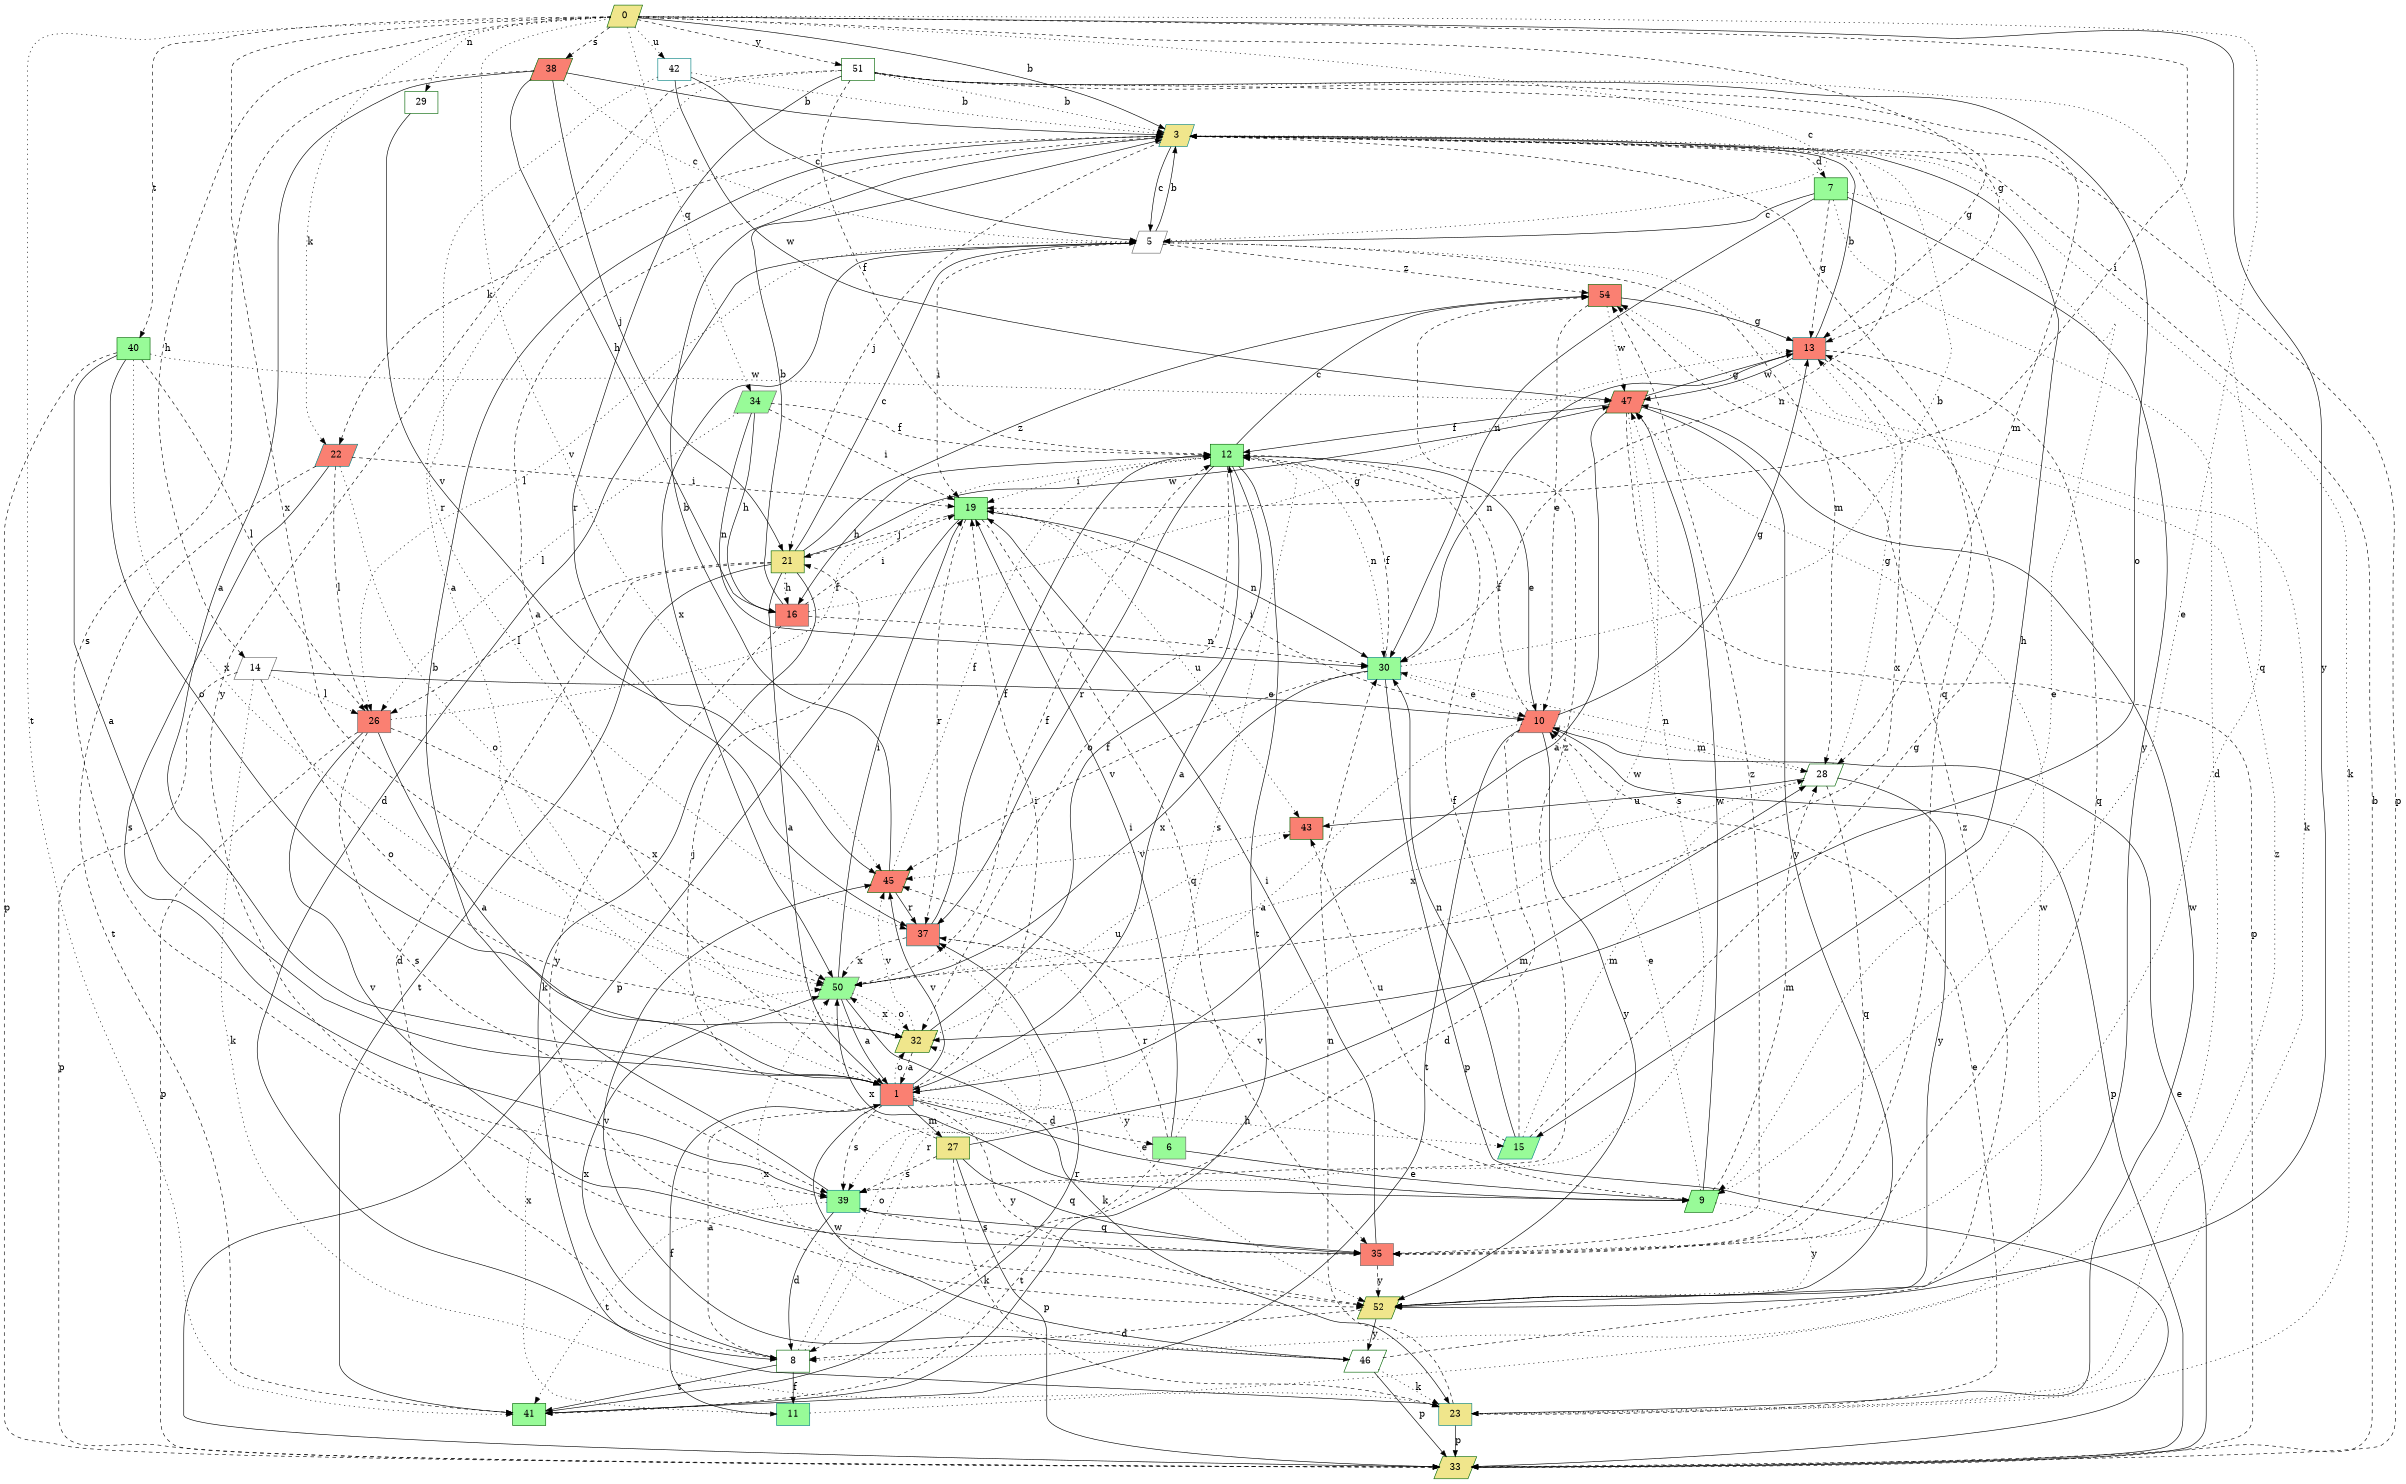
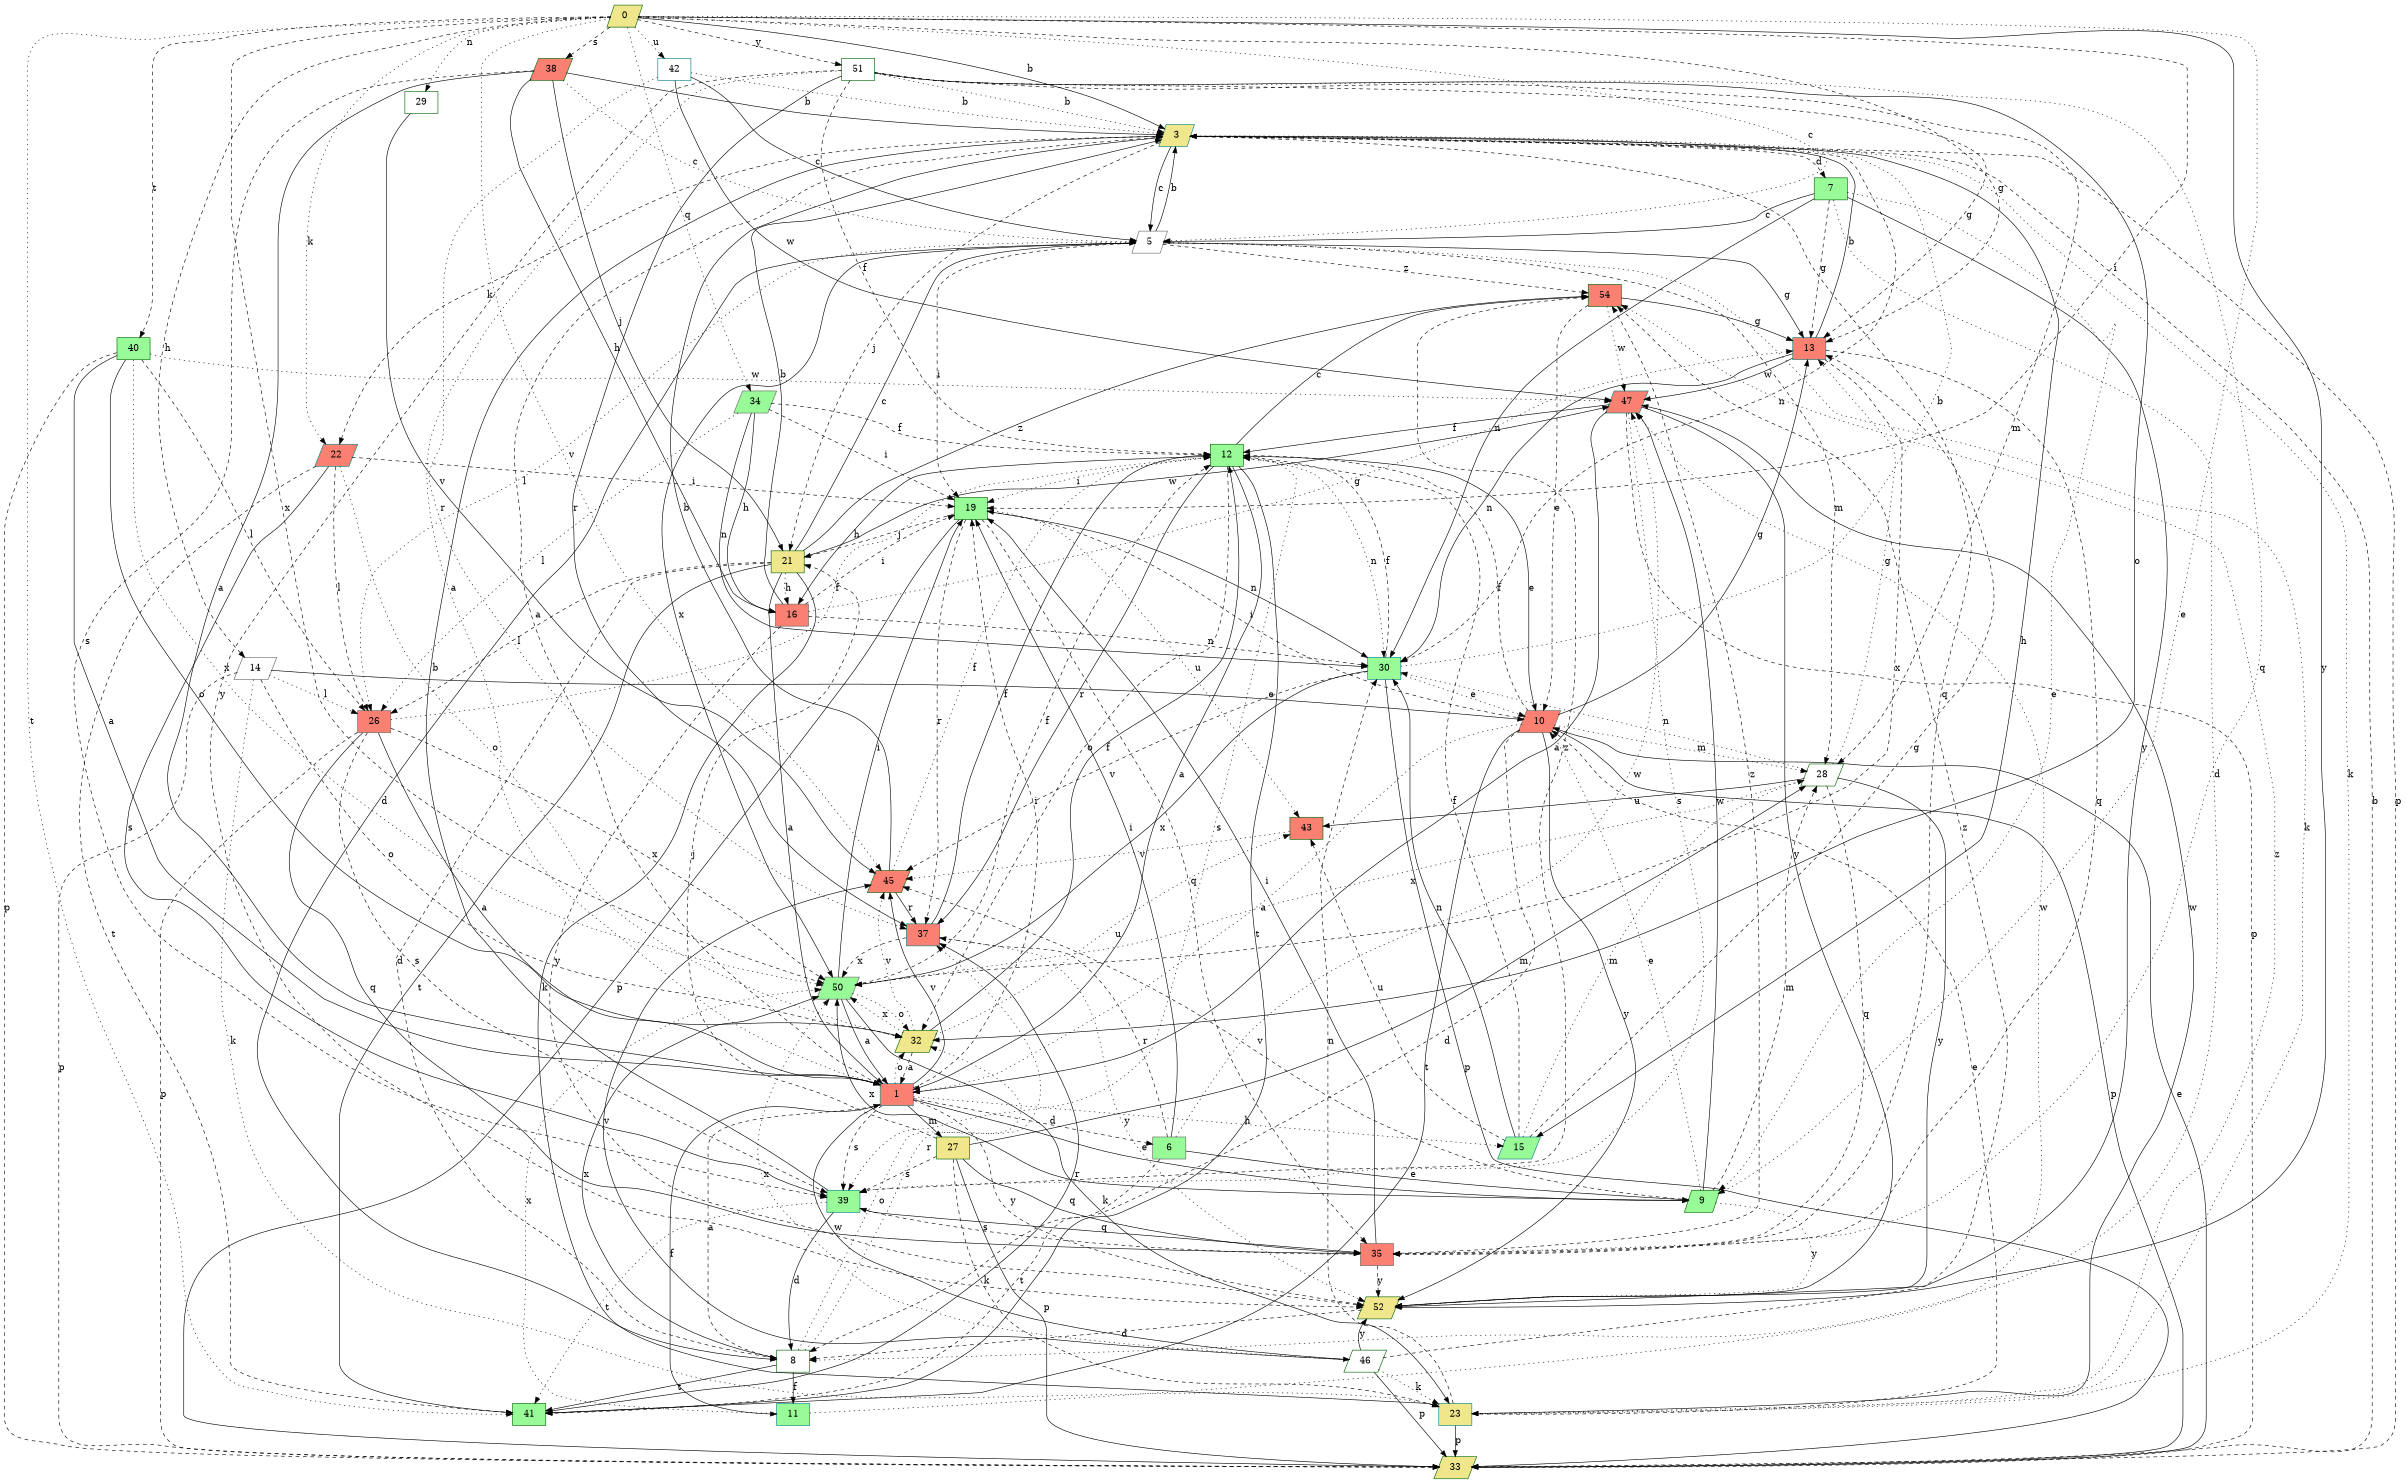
(1716, 376) -> (1499, 249)
(1627, 402) -> (1627, 402)
(373, 988) -> (373, 988)
(1373, 1331) -> (1359, 1336)
